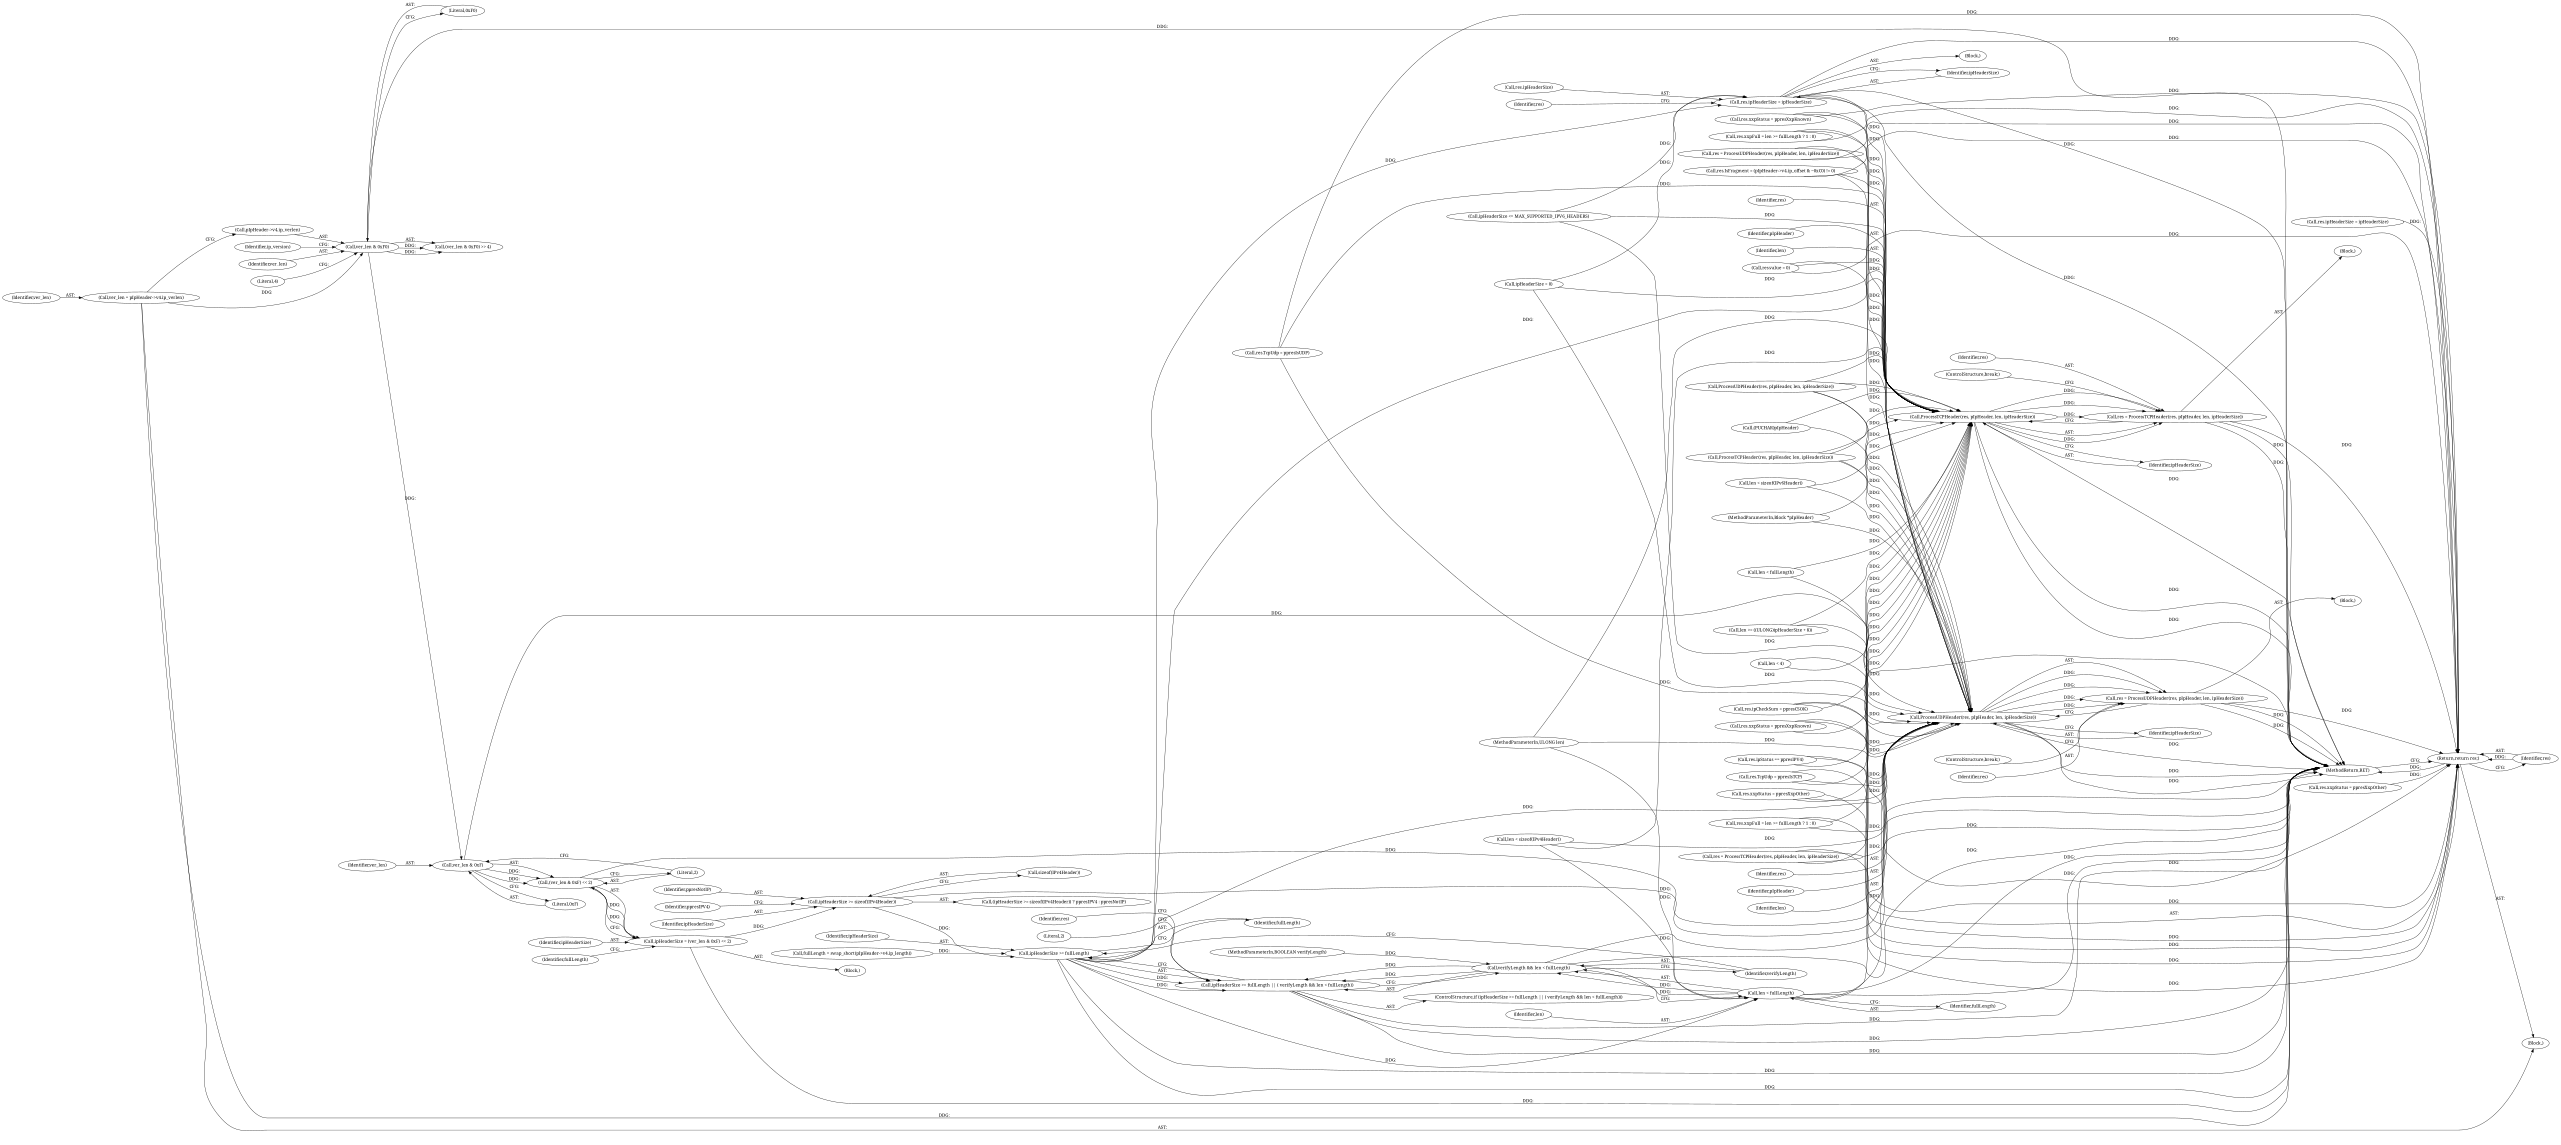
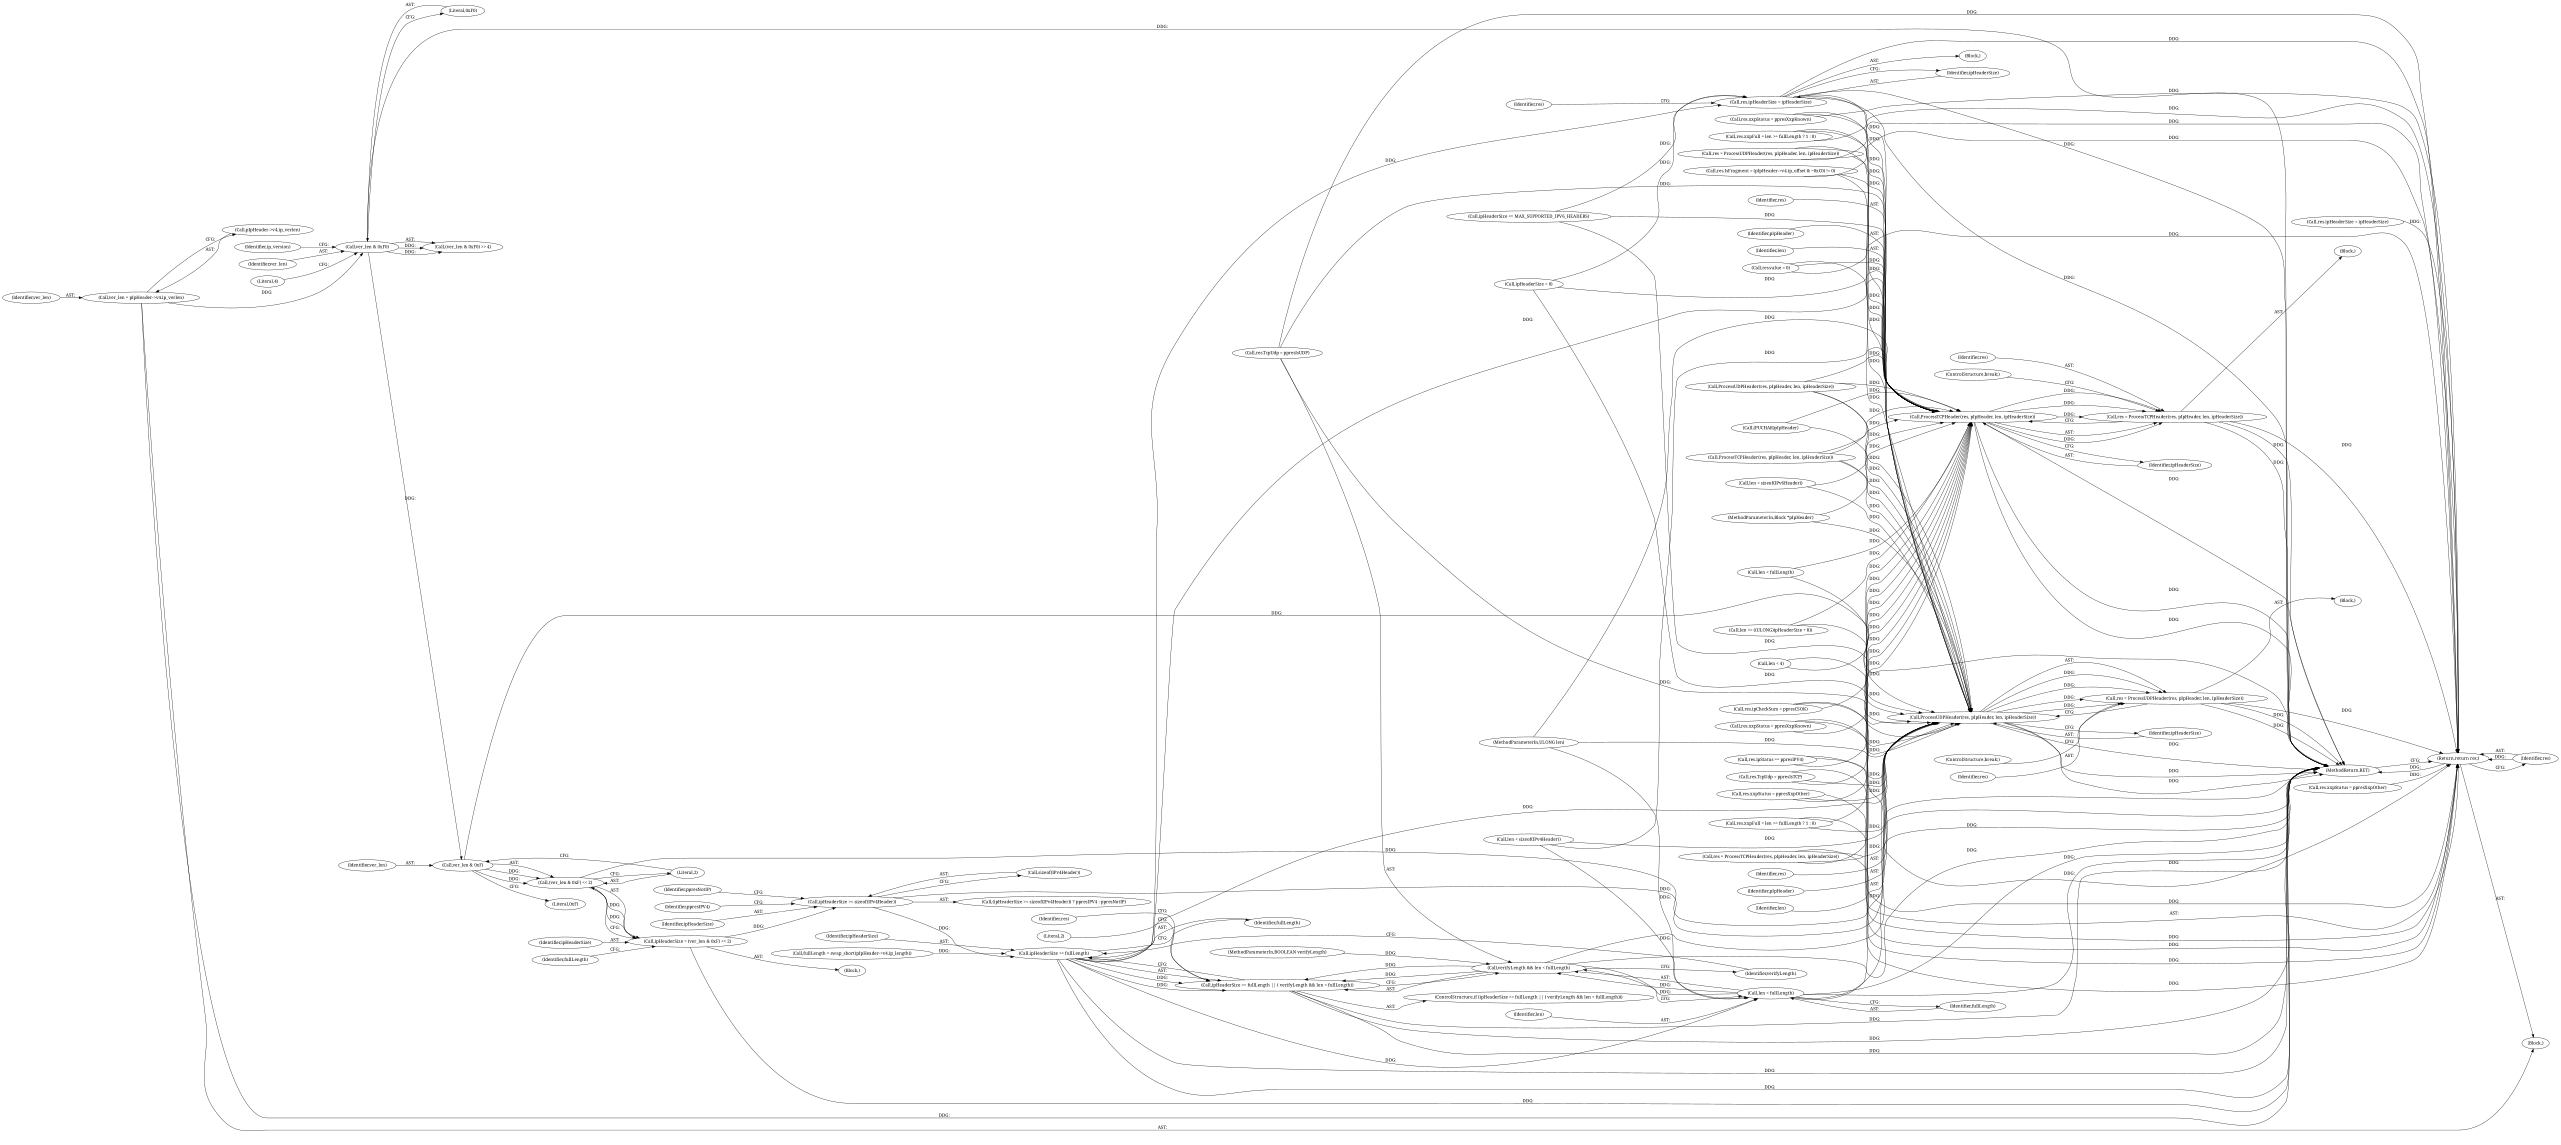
(1529, 87) -> none
(318, 239) -> (200, 267)
(759, 893) -> (759, 893)
(505, 898) -> none
(1662, 963) -> (1381, 683)
